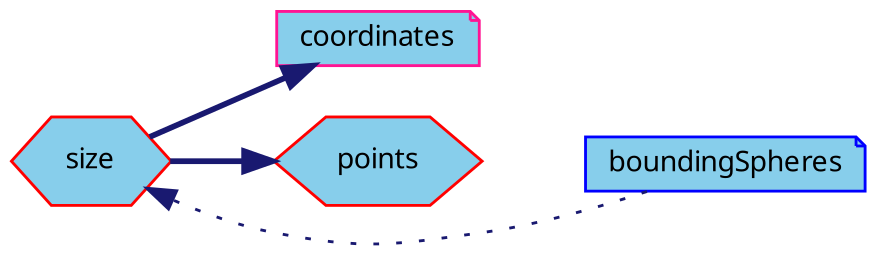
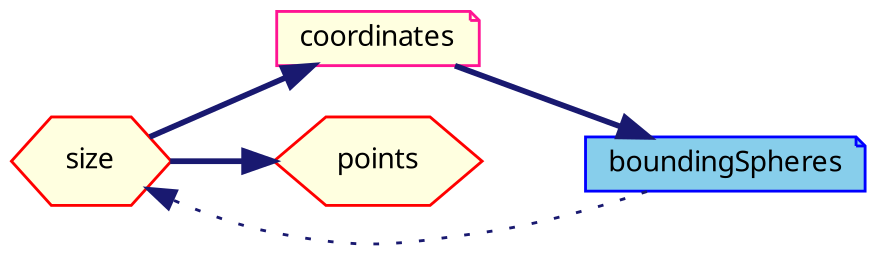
(378, 39) -> (378, 39)
none -> (538, 96)
(91, 161) -> (91, 161)
(378, 161) -> (378, 161)
